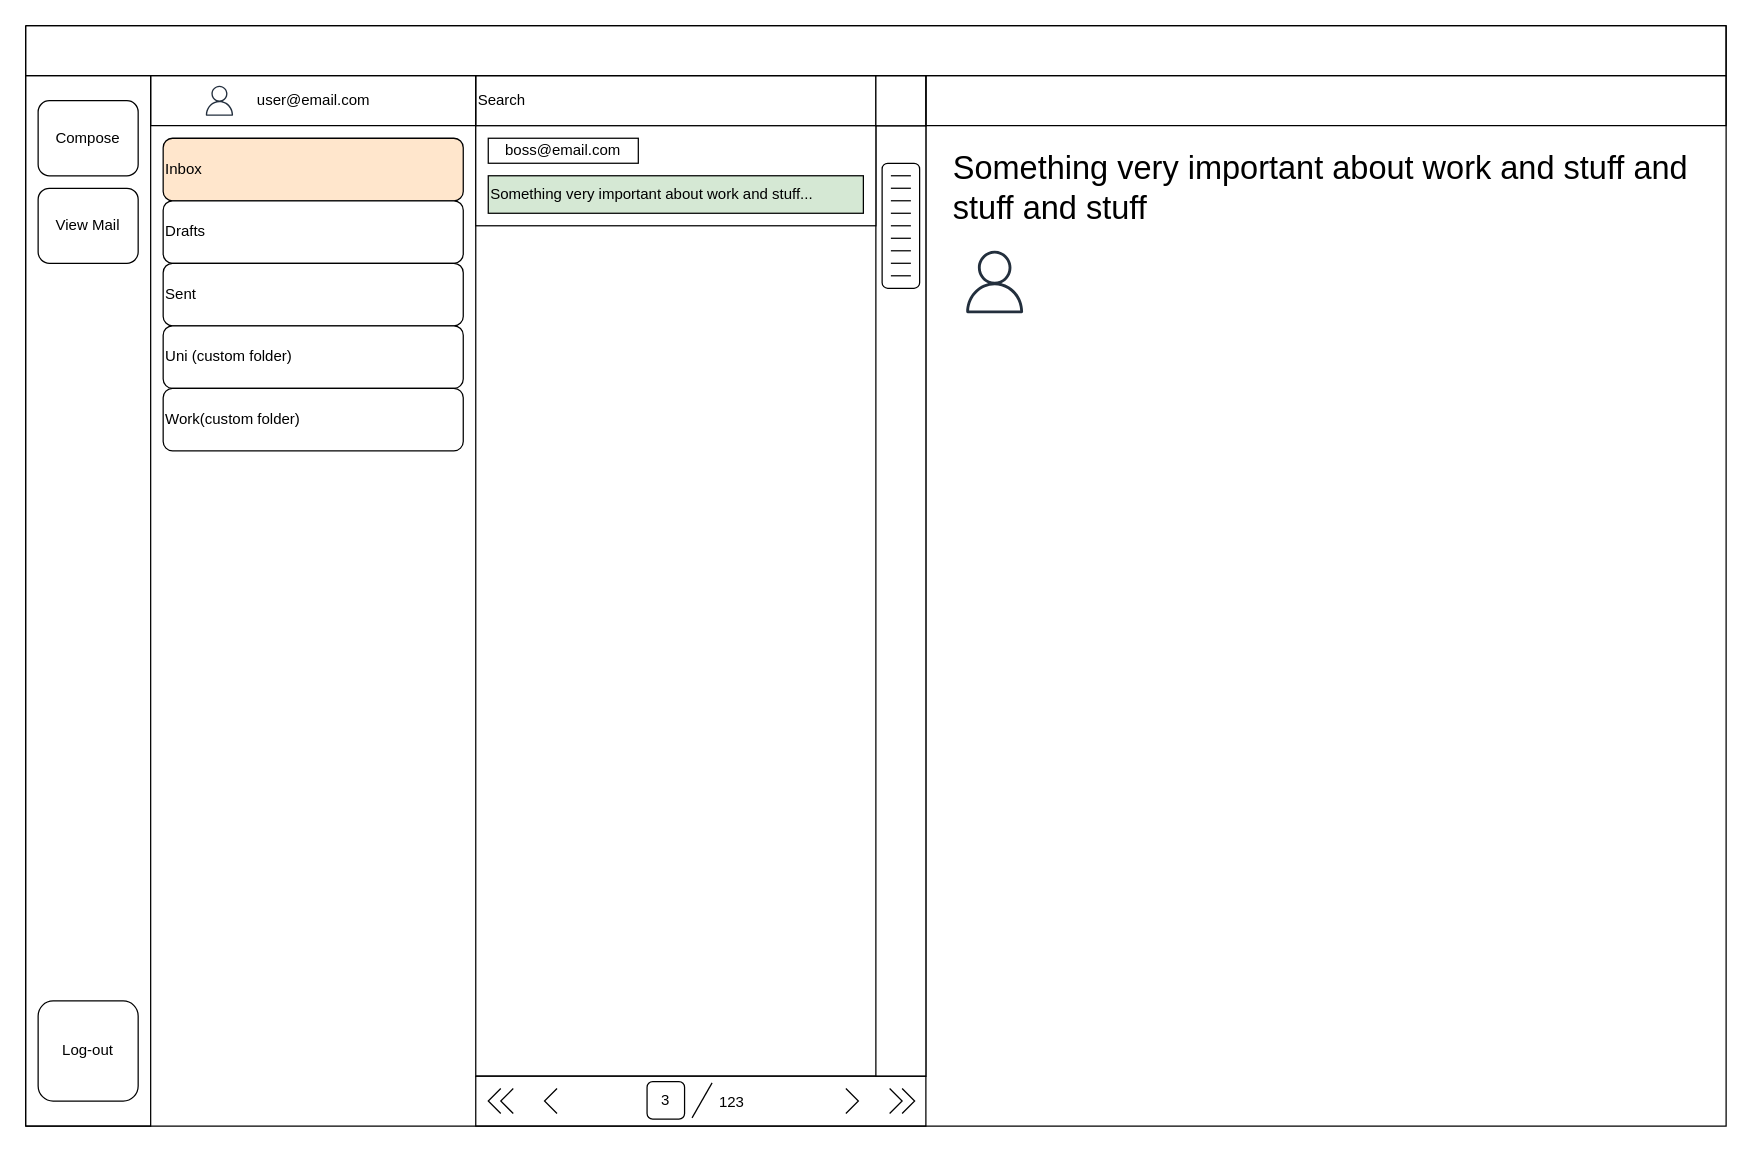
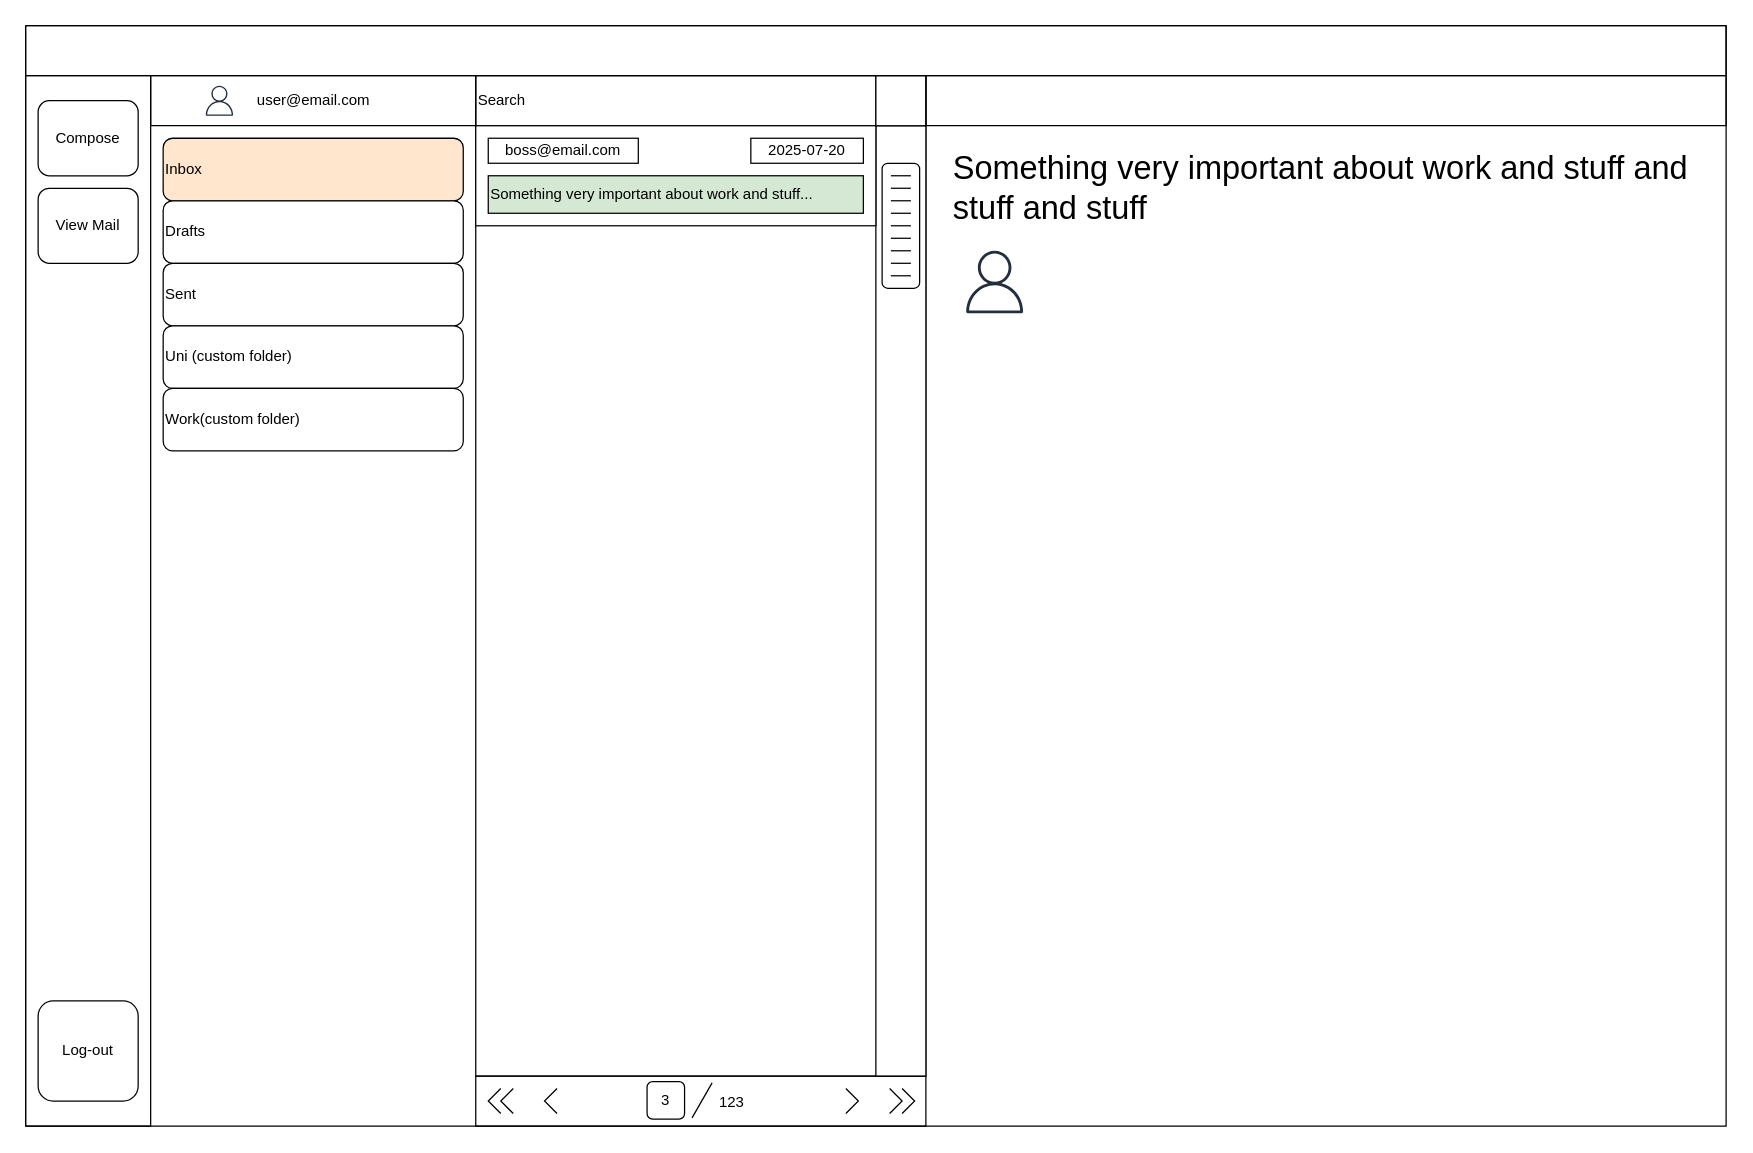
none -> (807, 151)
